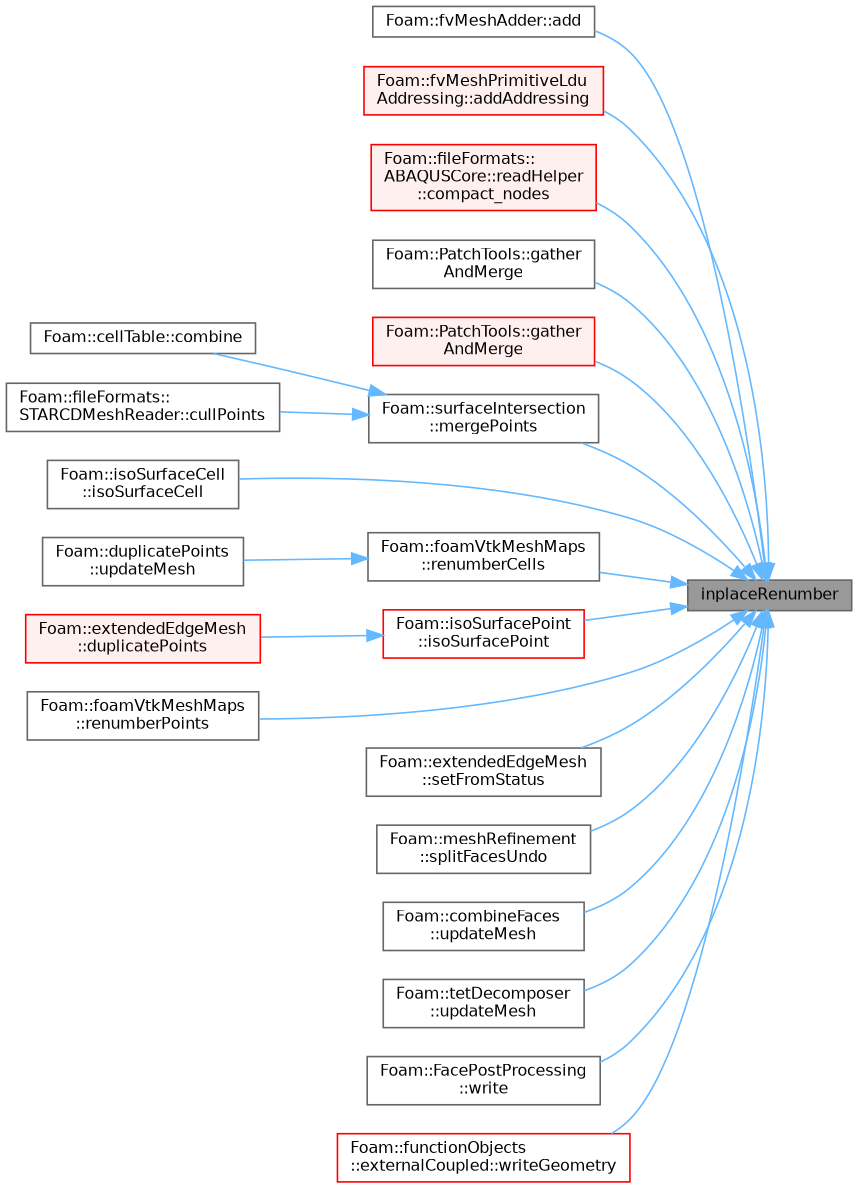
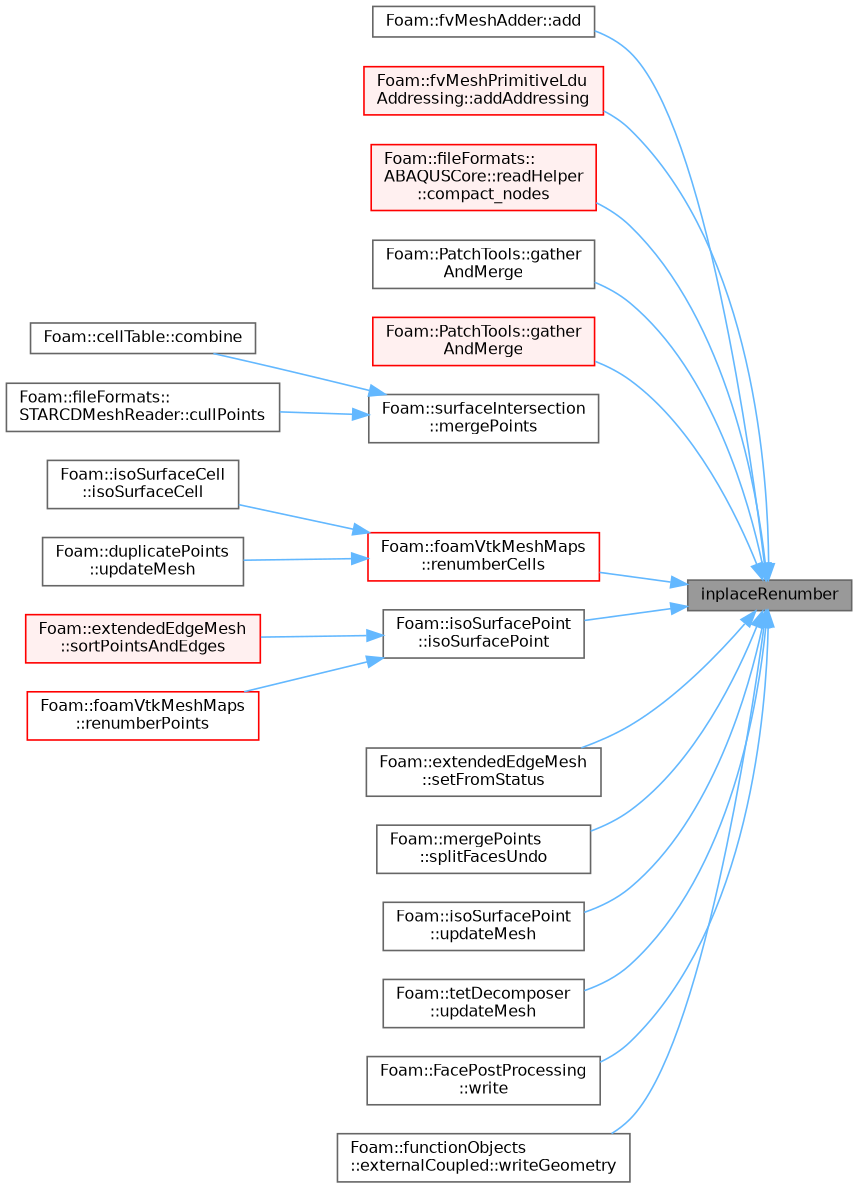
(494, 491) -> (296, 517)
(671, 494) -> none
(484, 557) -> (484, 557)
(484, 634) -> (484, 634)
(143, 639) -> (143, 639)
(504, 701) -> (306, 677)
(143, 716) -> (143, 716)
(484, 849) -> (484, 849)
(484, 926) -> (484, 926)
(484, 1158) -> (484, 1158)
